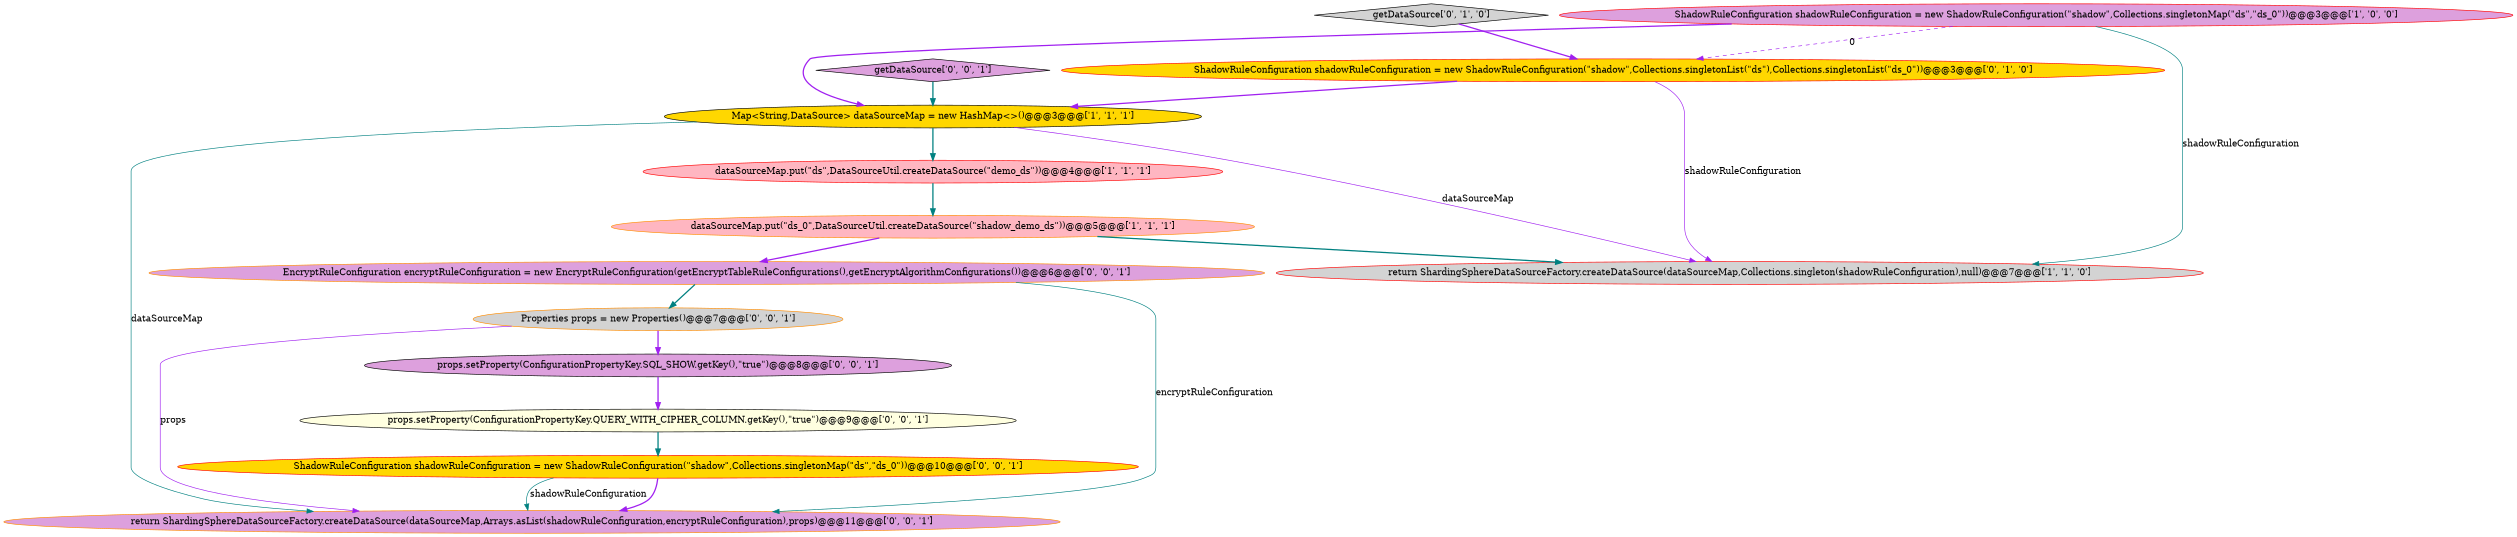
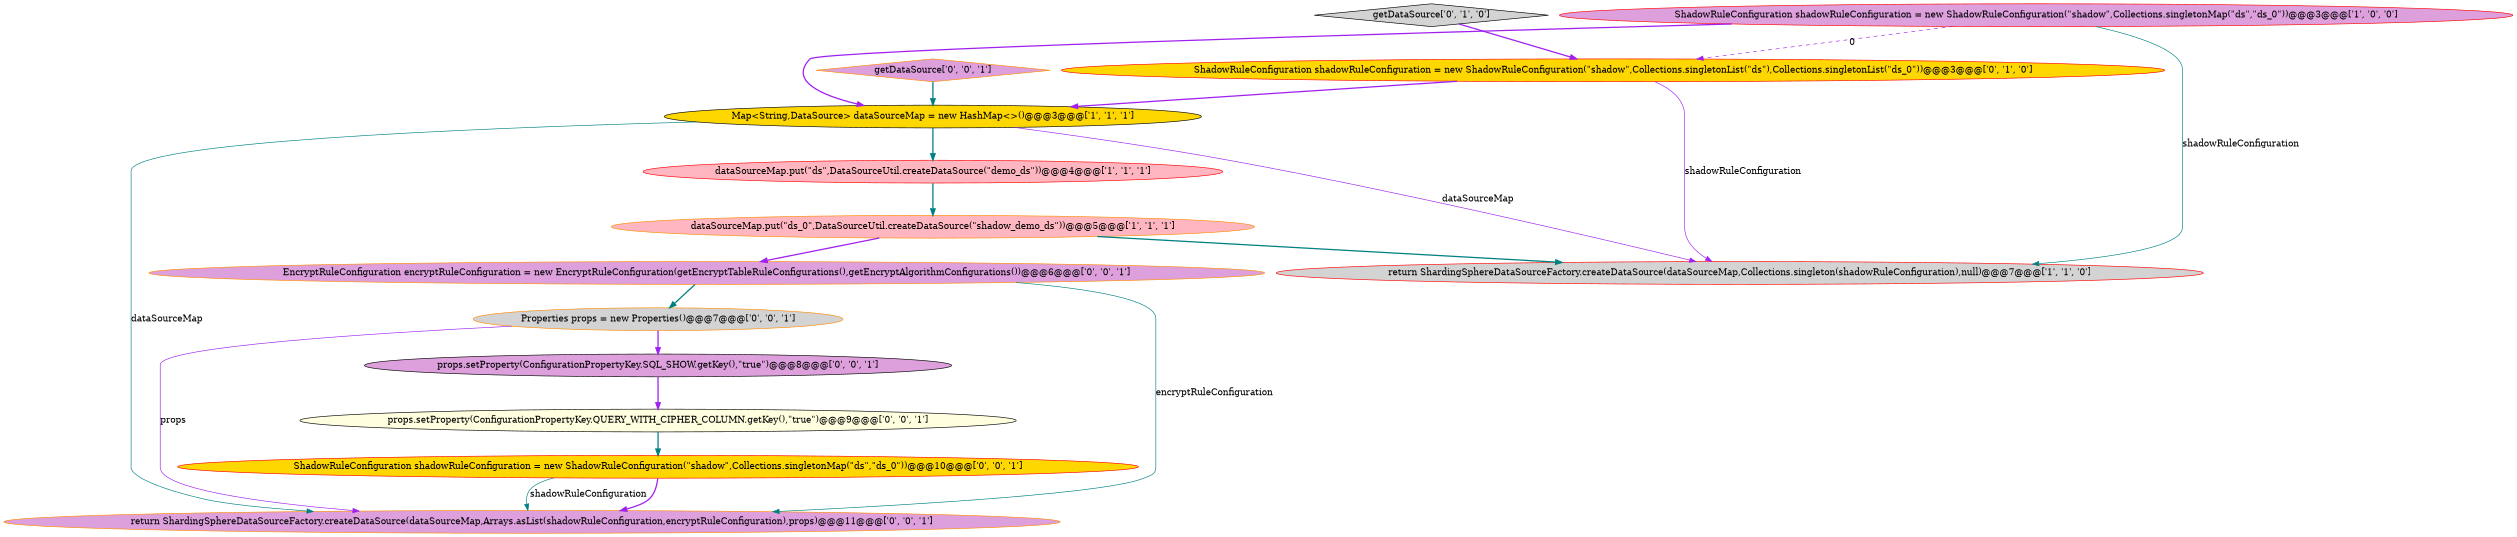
(933, 70) -> (933, 70)
